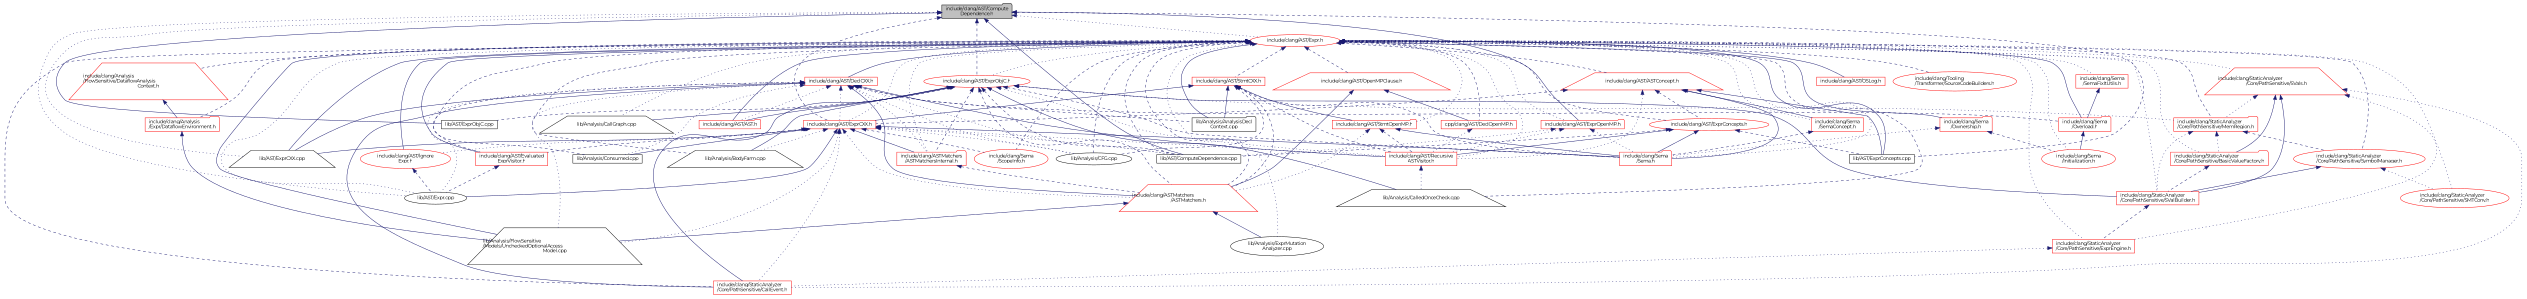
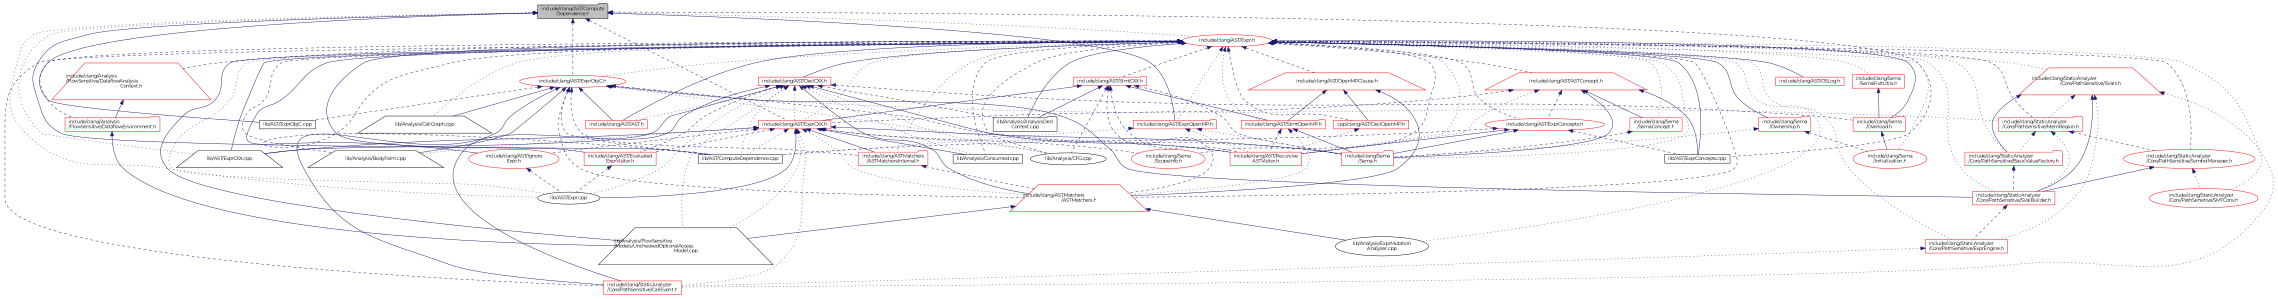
(1228, 81) -> (1110, 81)
(1955, 81) -> none
none -> (1312, 102)
(894, 115) -> none
(182, 125) -> (112, 125)
(540, 144) -> (652, 141)
(1421, 198) -> none
